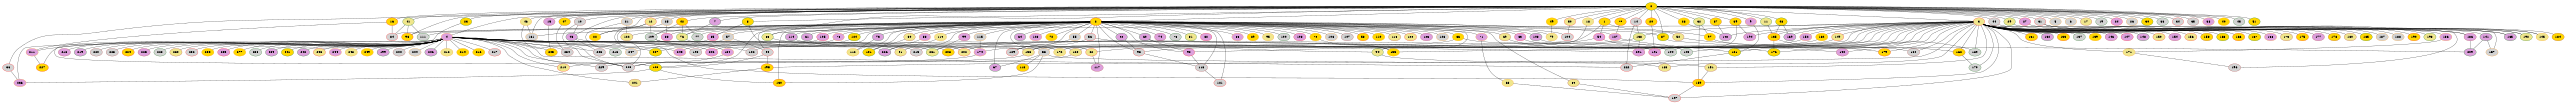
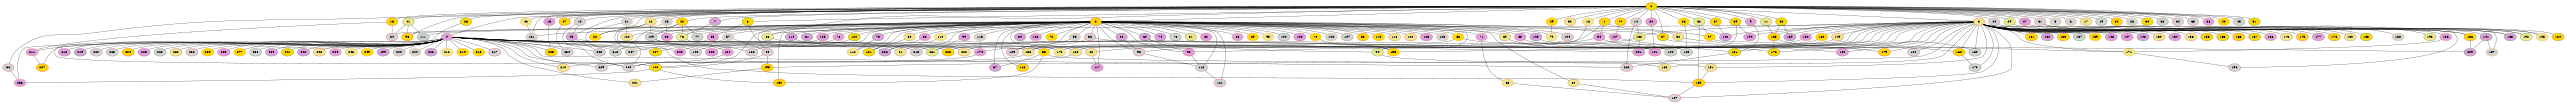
(1651, 22) -> (1651, 22)
(2117, 22) -> (2117, 22)
none -> (654, 29)
(1568, 31) -> none
(2382, 37) -> none
(2414, 37) -> none
(2470, 37) -> (2470, 37)
(1899, 41) -> (1686, 37)
(567, 46) -> none
(1811, 47) -> (2021, 49)
(1044, 52) -> (1044, 52)
(1036, 58) -> (1011, 33)
